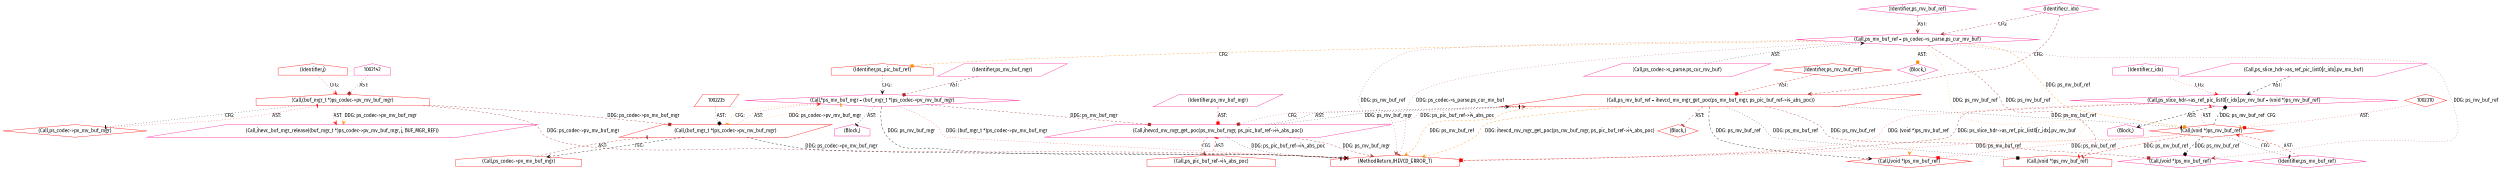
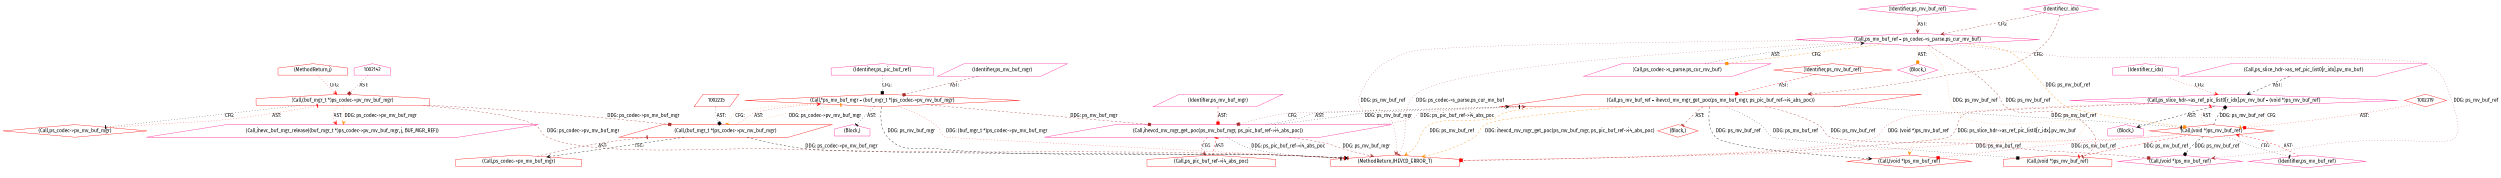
(1370, 49) -> (1806, 54)
(313, 70) -> (313, 70)
(882, 70) -> (882, 70)
(882, 83) -> (882, 83)
(882, 100) -> (882, 100)
(2426, 100) -> (2426, 100)
